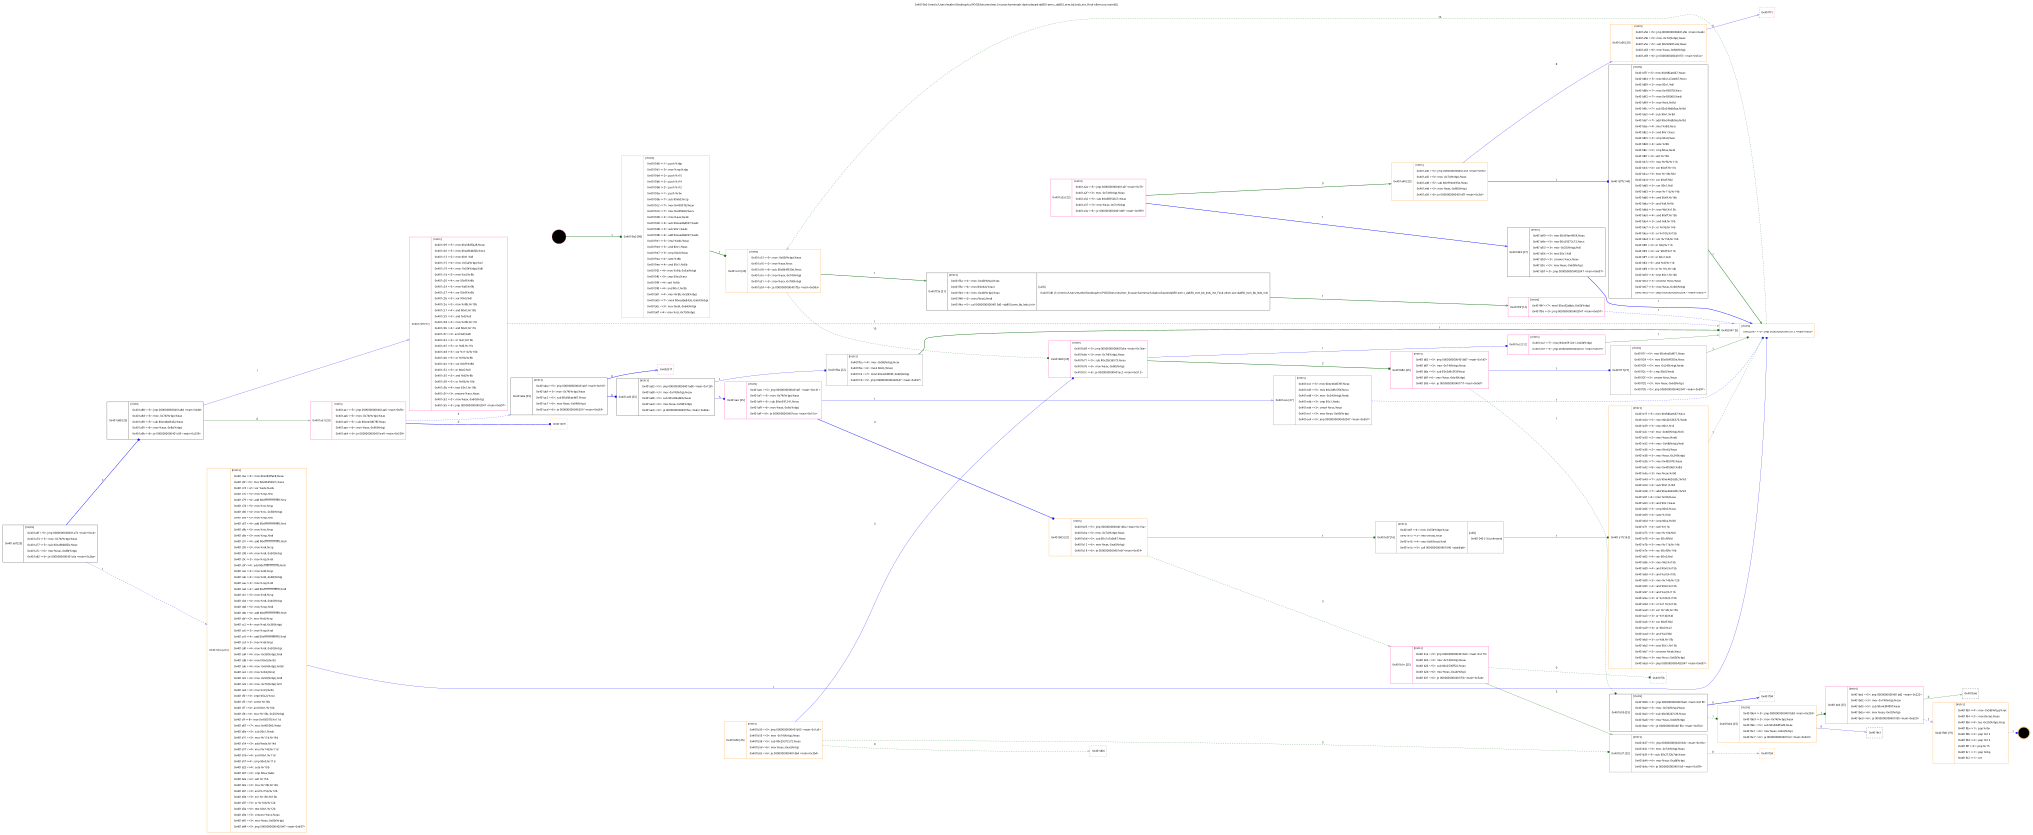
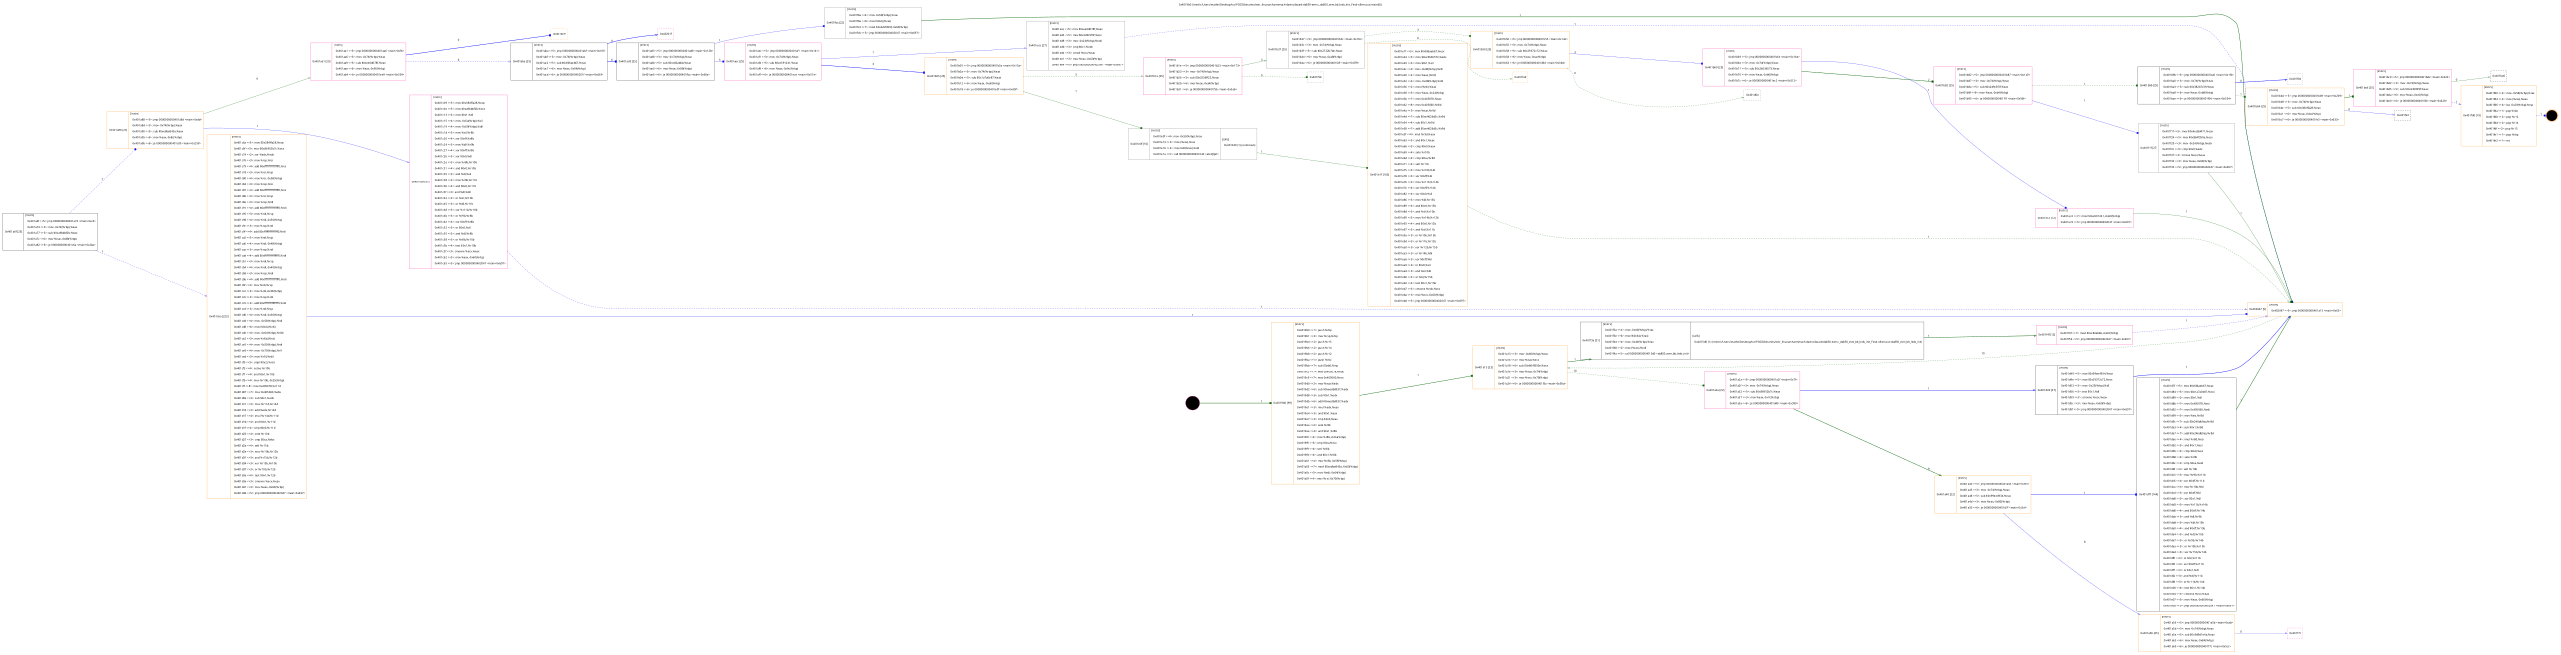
(908, 349) -> (1635, 379)
(155, 421) -> (155, 130)
(102, 483) -> (102, 182)
(1215, 743) -> (1417, 31)
